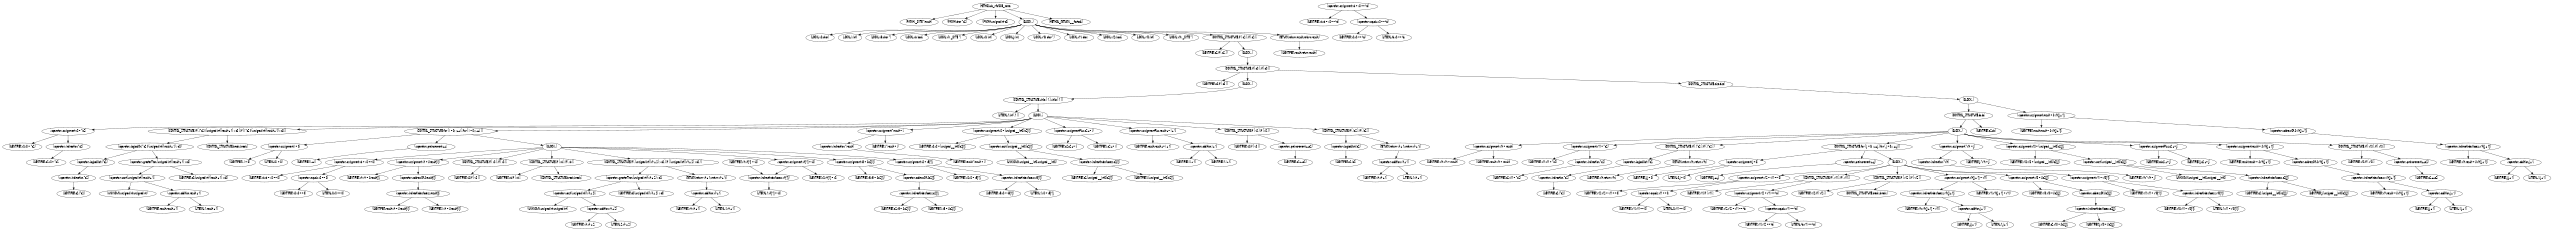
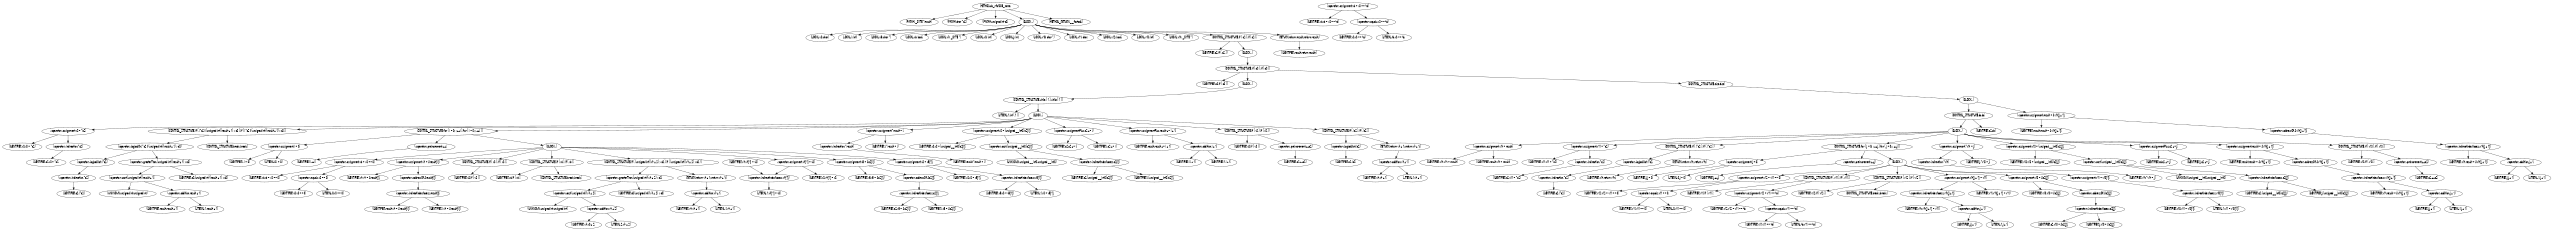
(1978, 162) -> (1978, 162)
(2146, 194) -> none
(583, 225) -> (583, 225)
(1760, 225) -> (1760, 225)
